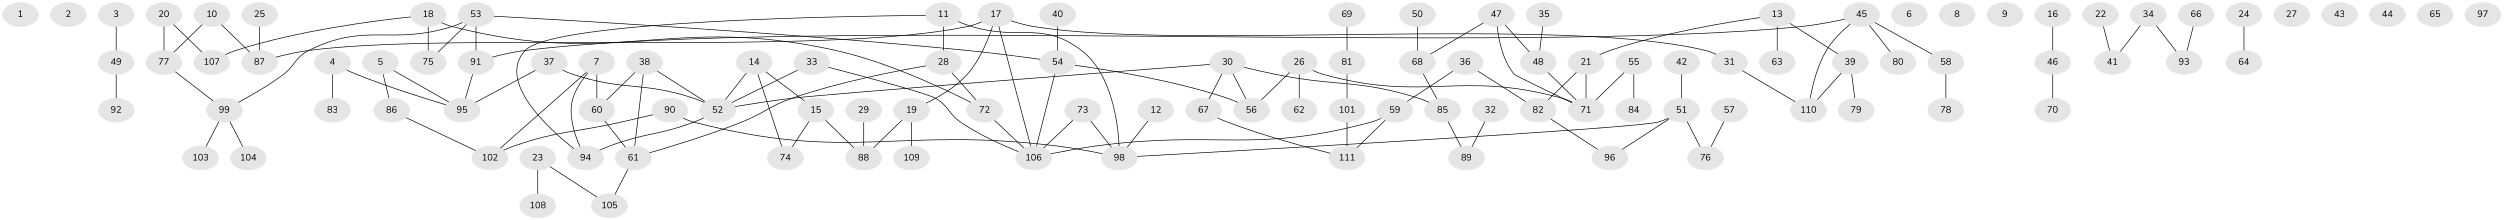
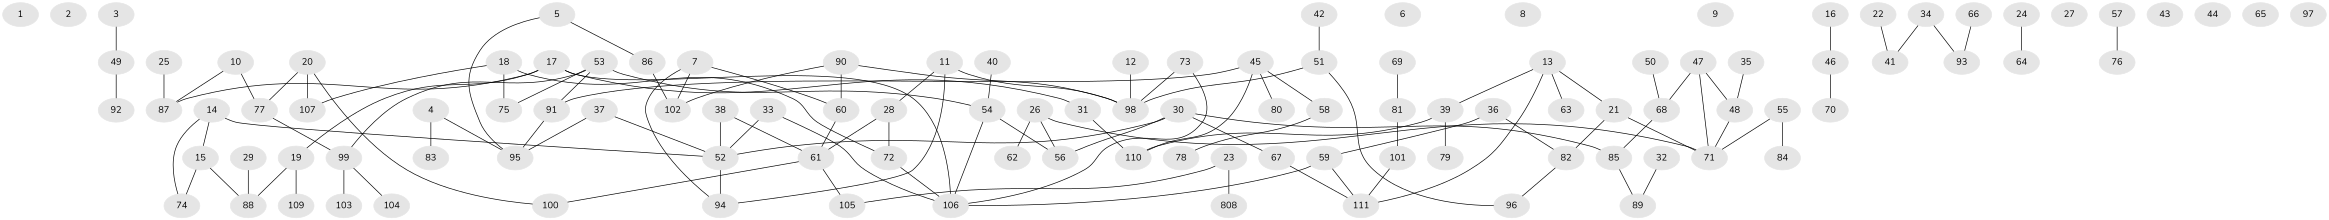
(618, 89) -> (841, 86)
(1694, 134) -> none
none -> (1480, 163)
(538, 206) -> (1229, 206)
none -> (550, 206)
